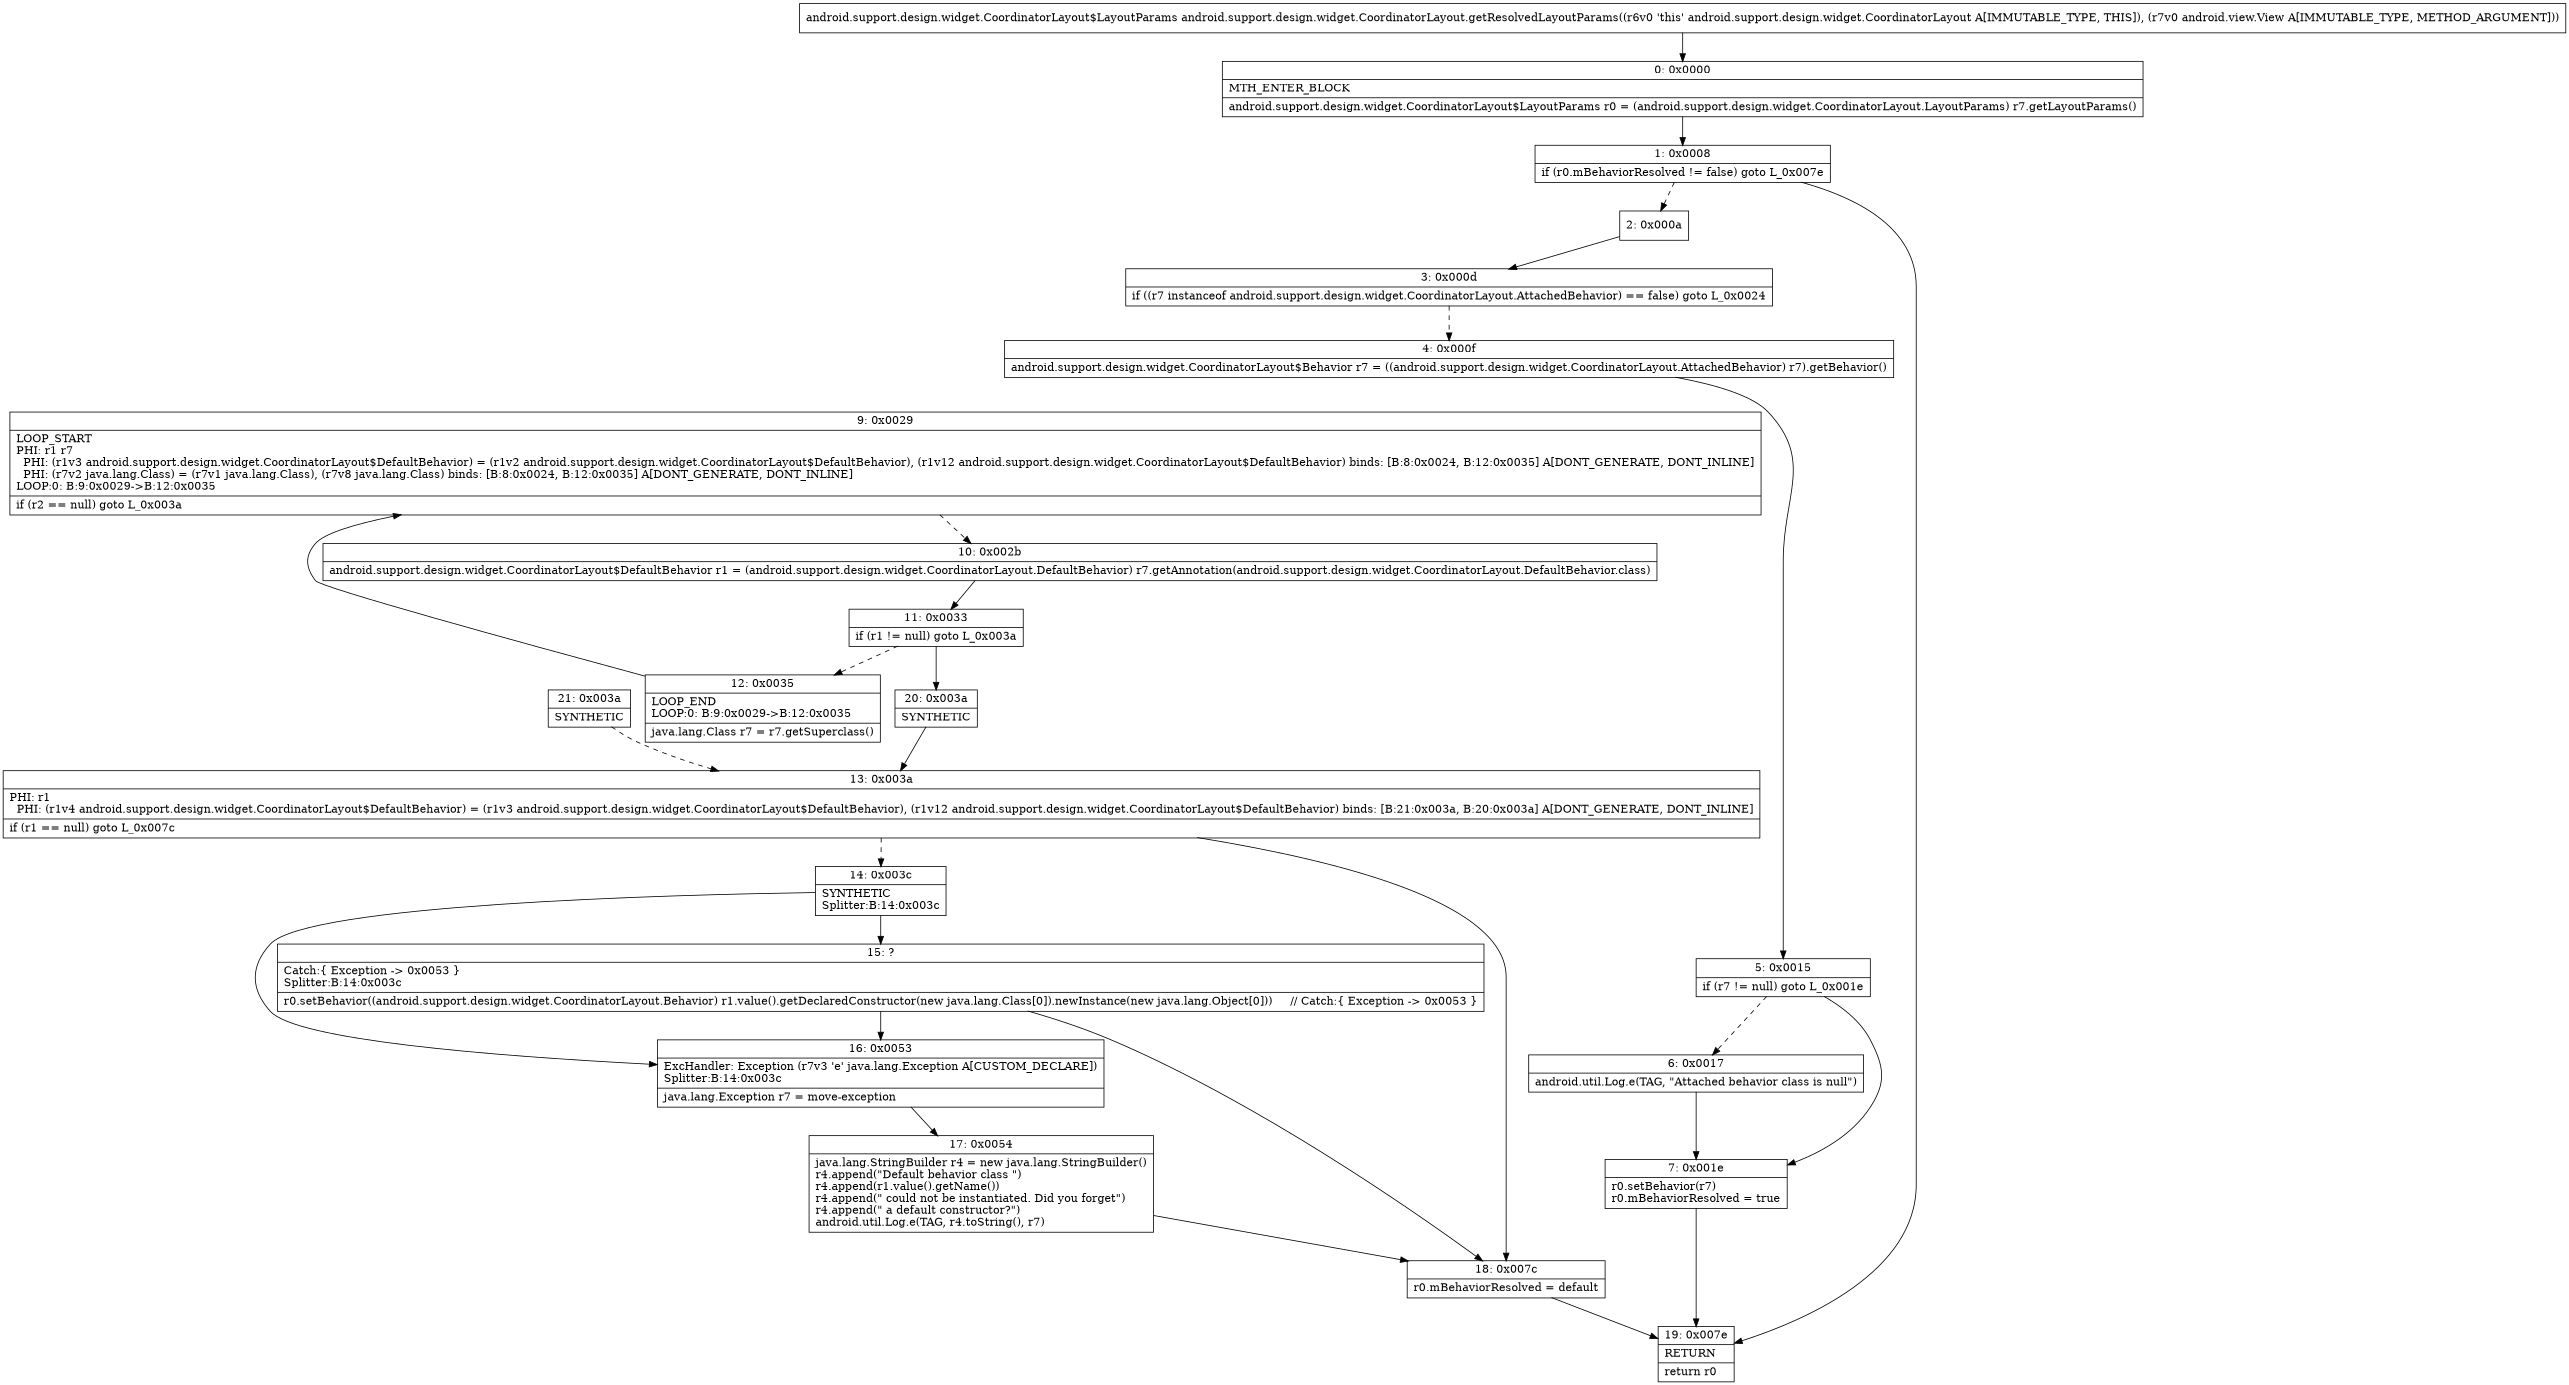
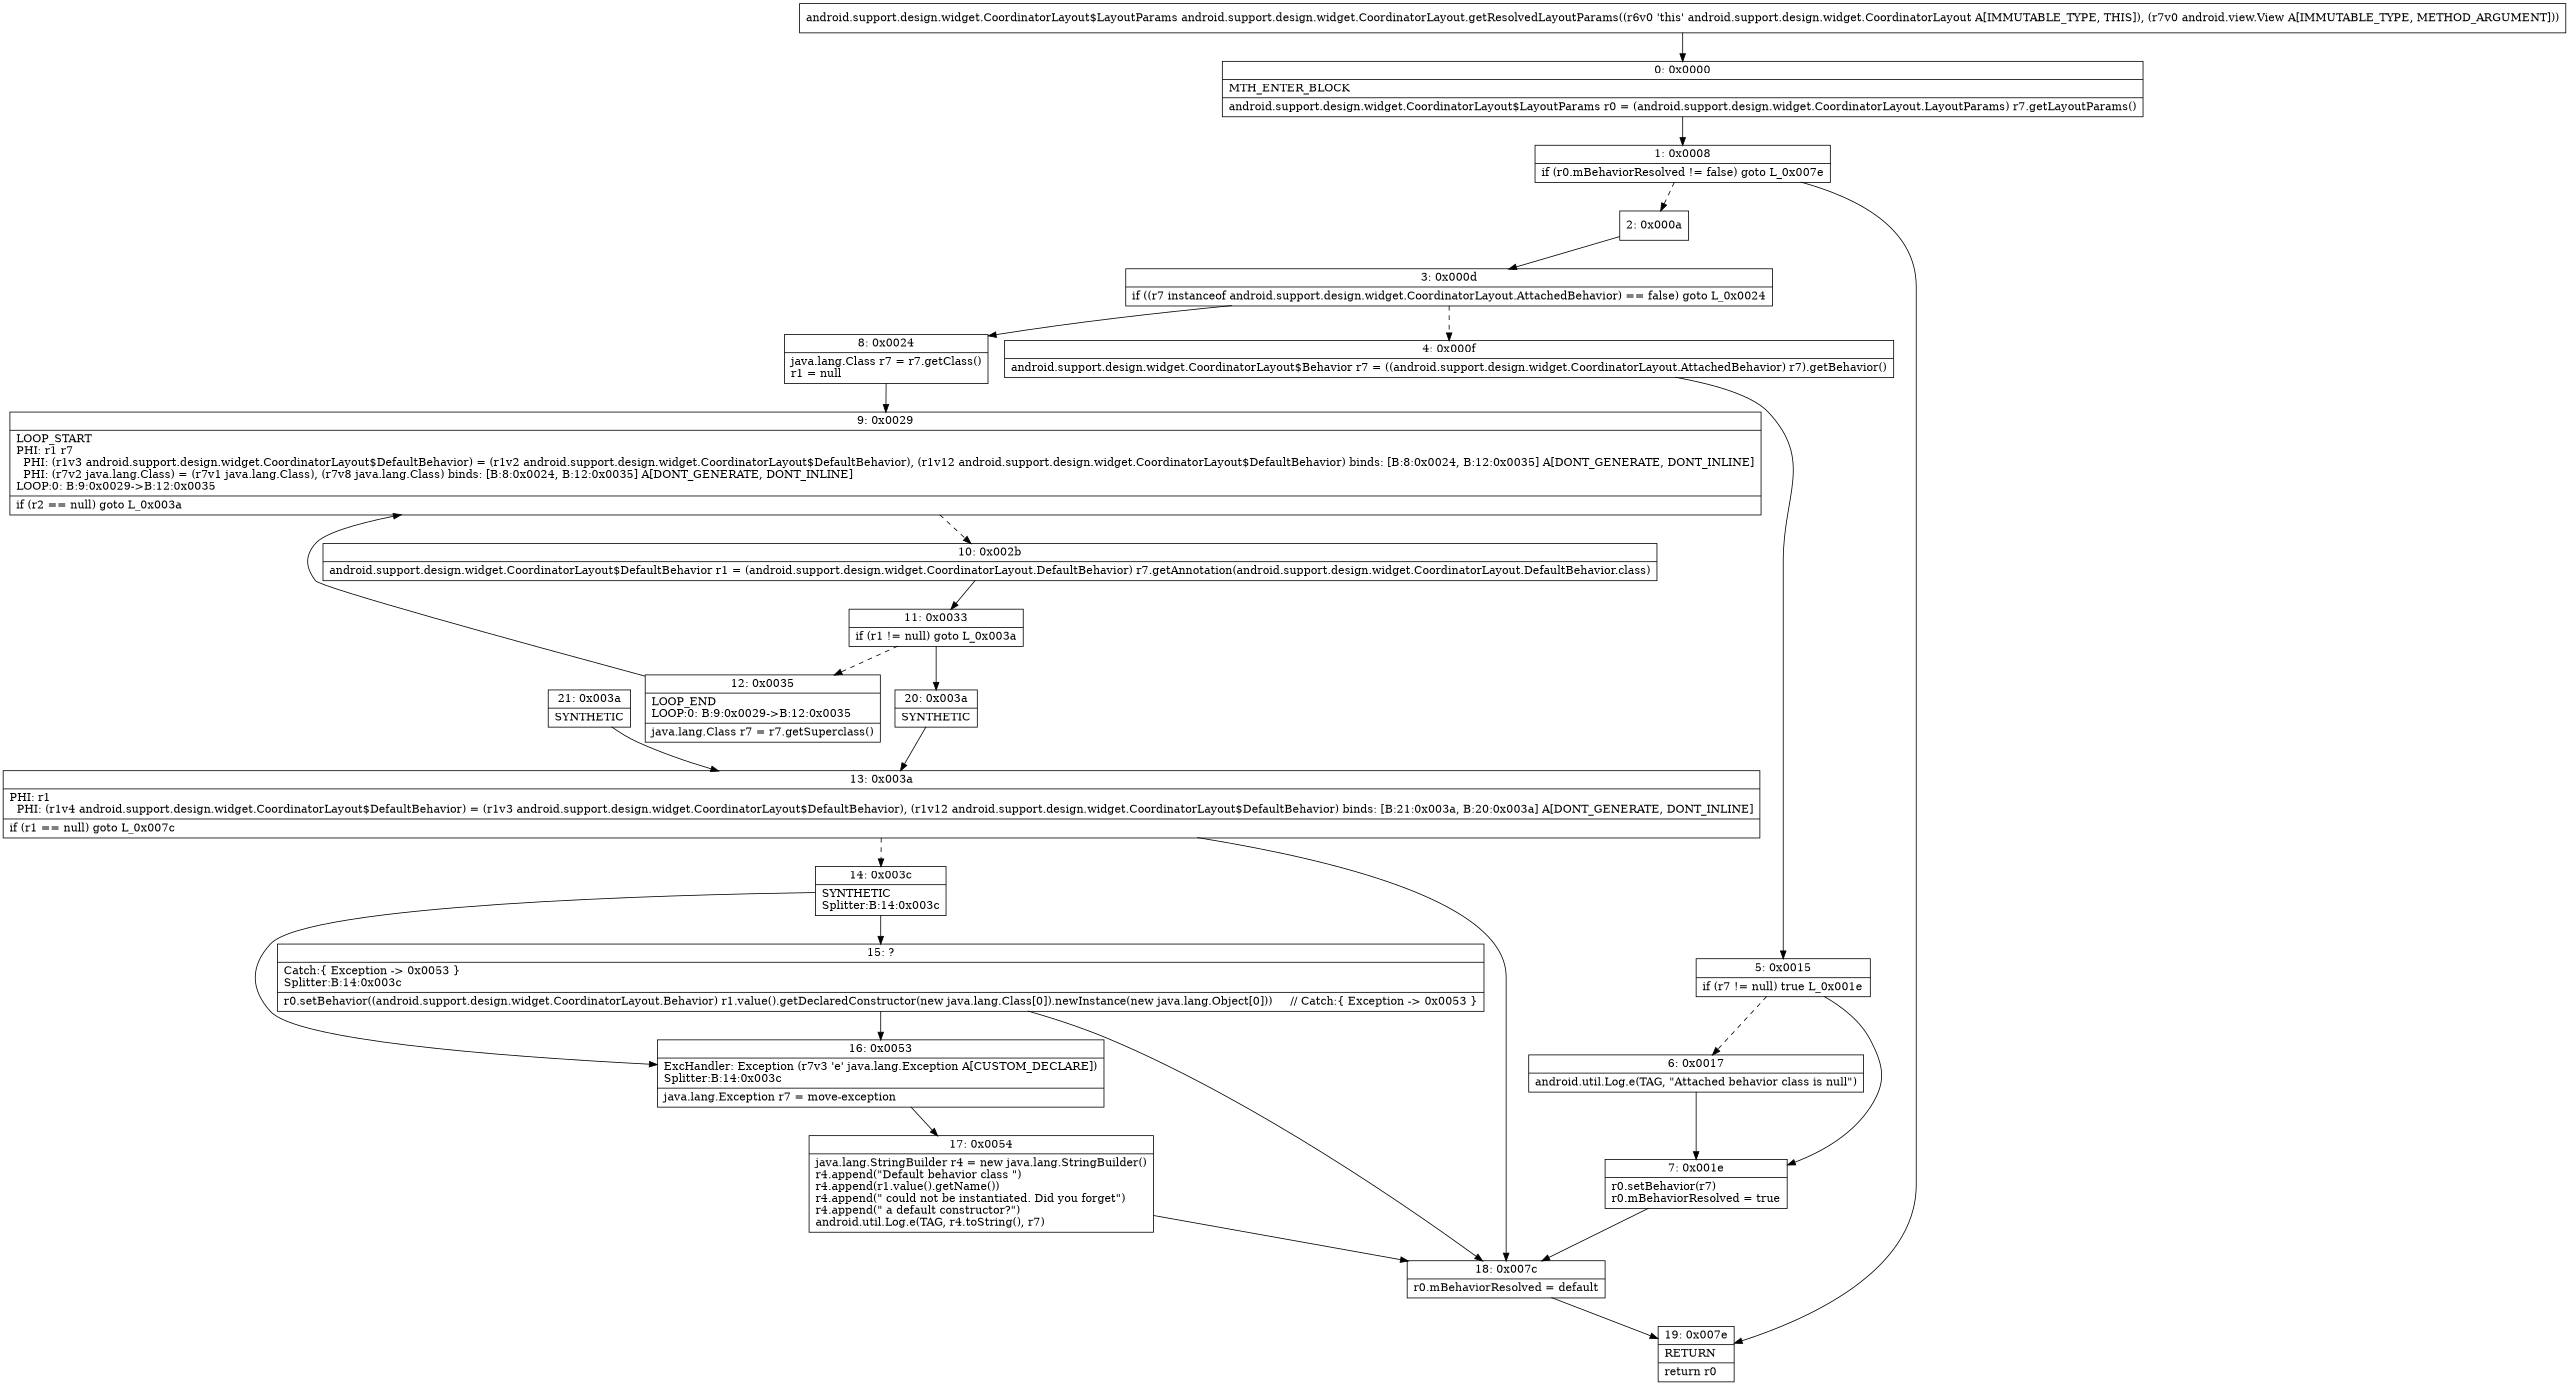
none -> (886, 359)
(660, 751) -> (660, 751)
(1783, 987) -> (1782, 987)
(1696, 1263) -> (1599, 1233)
